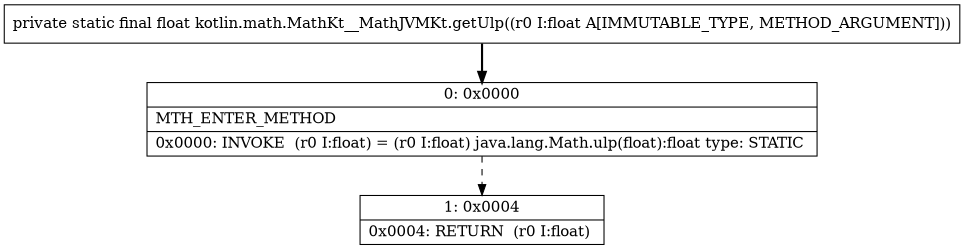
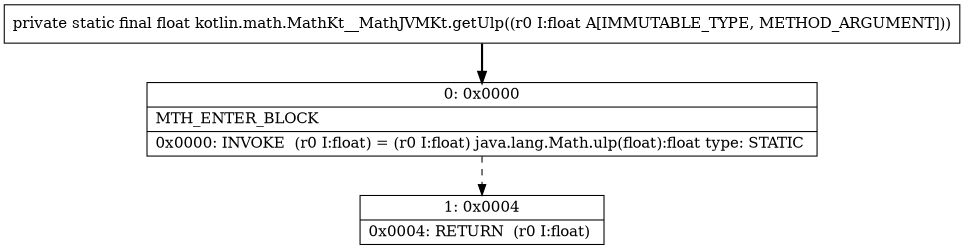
(246, 119) -> (238, 119)
